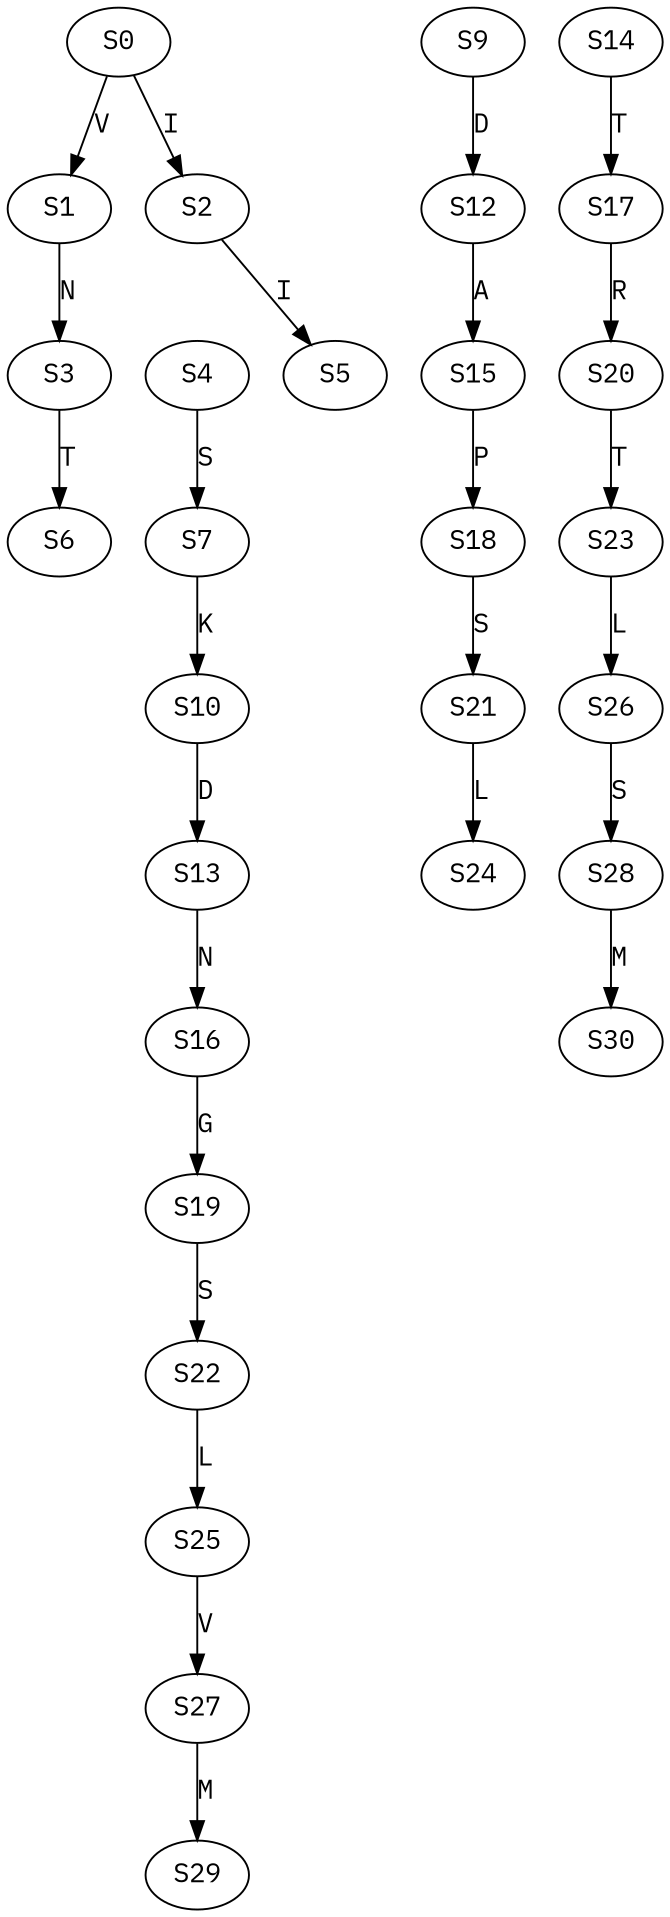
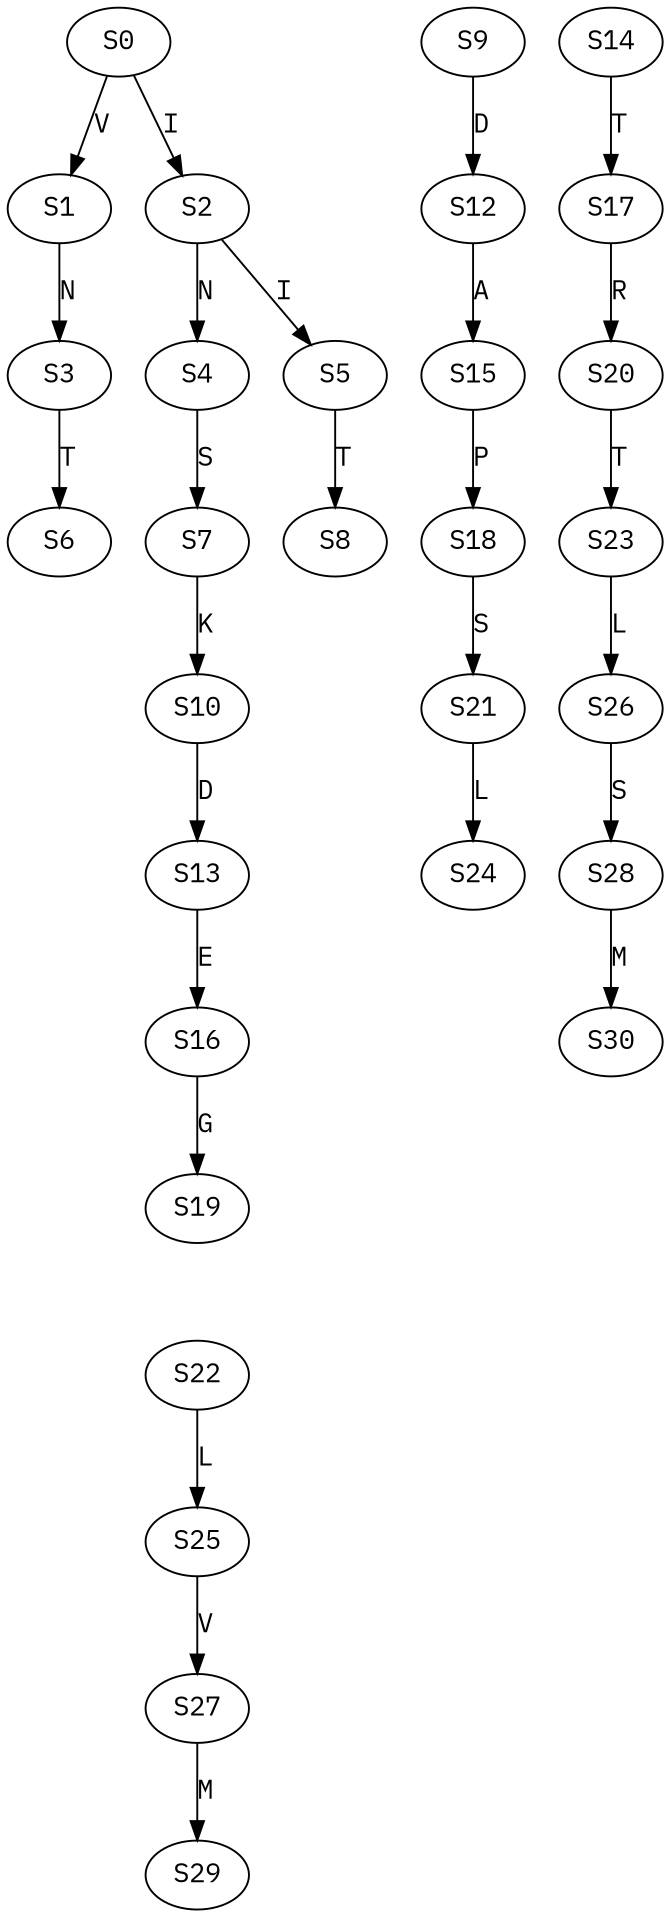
none -> (197, 282)
none -> (335, 542)
(206, 959) -> (206, 959)
(197, 1282) -> none
